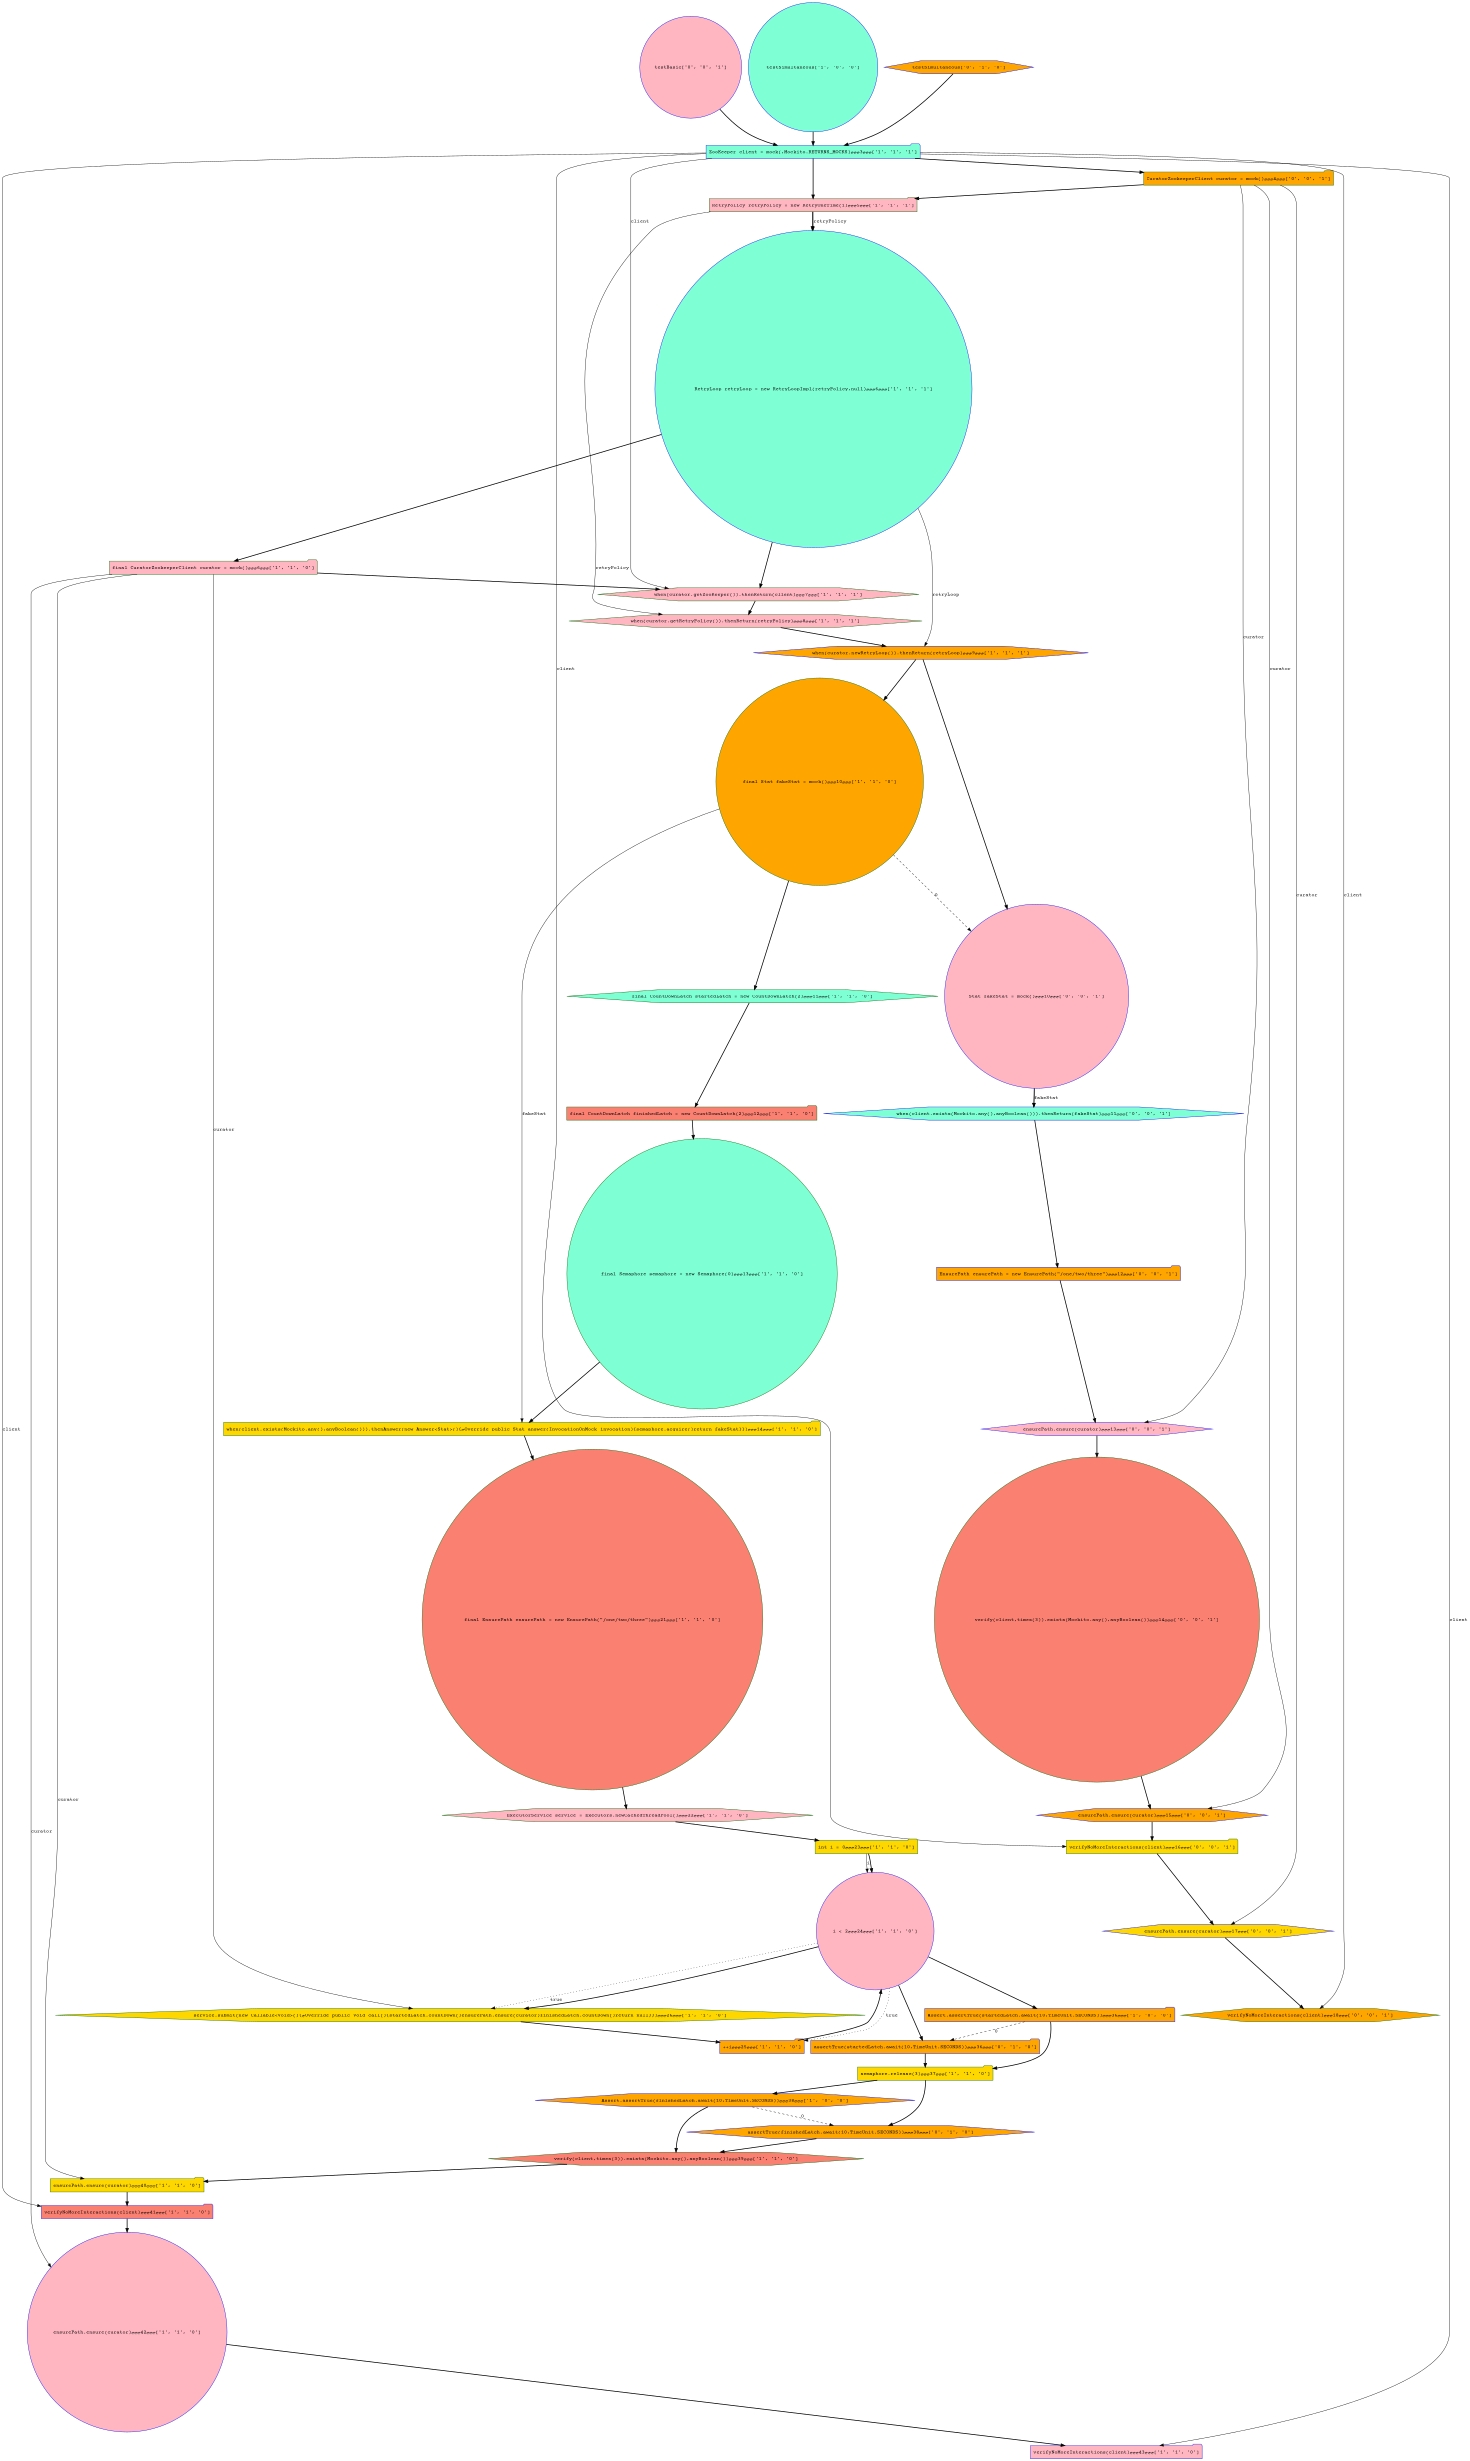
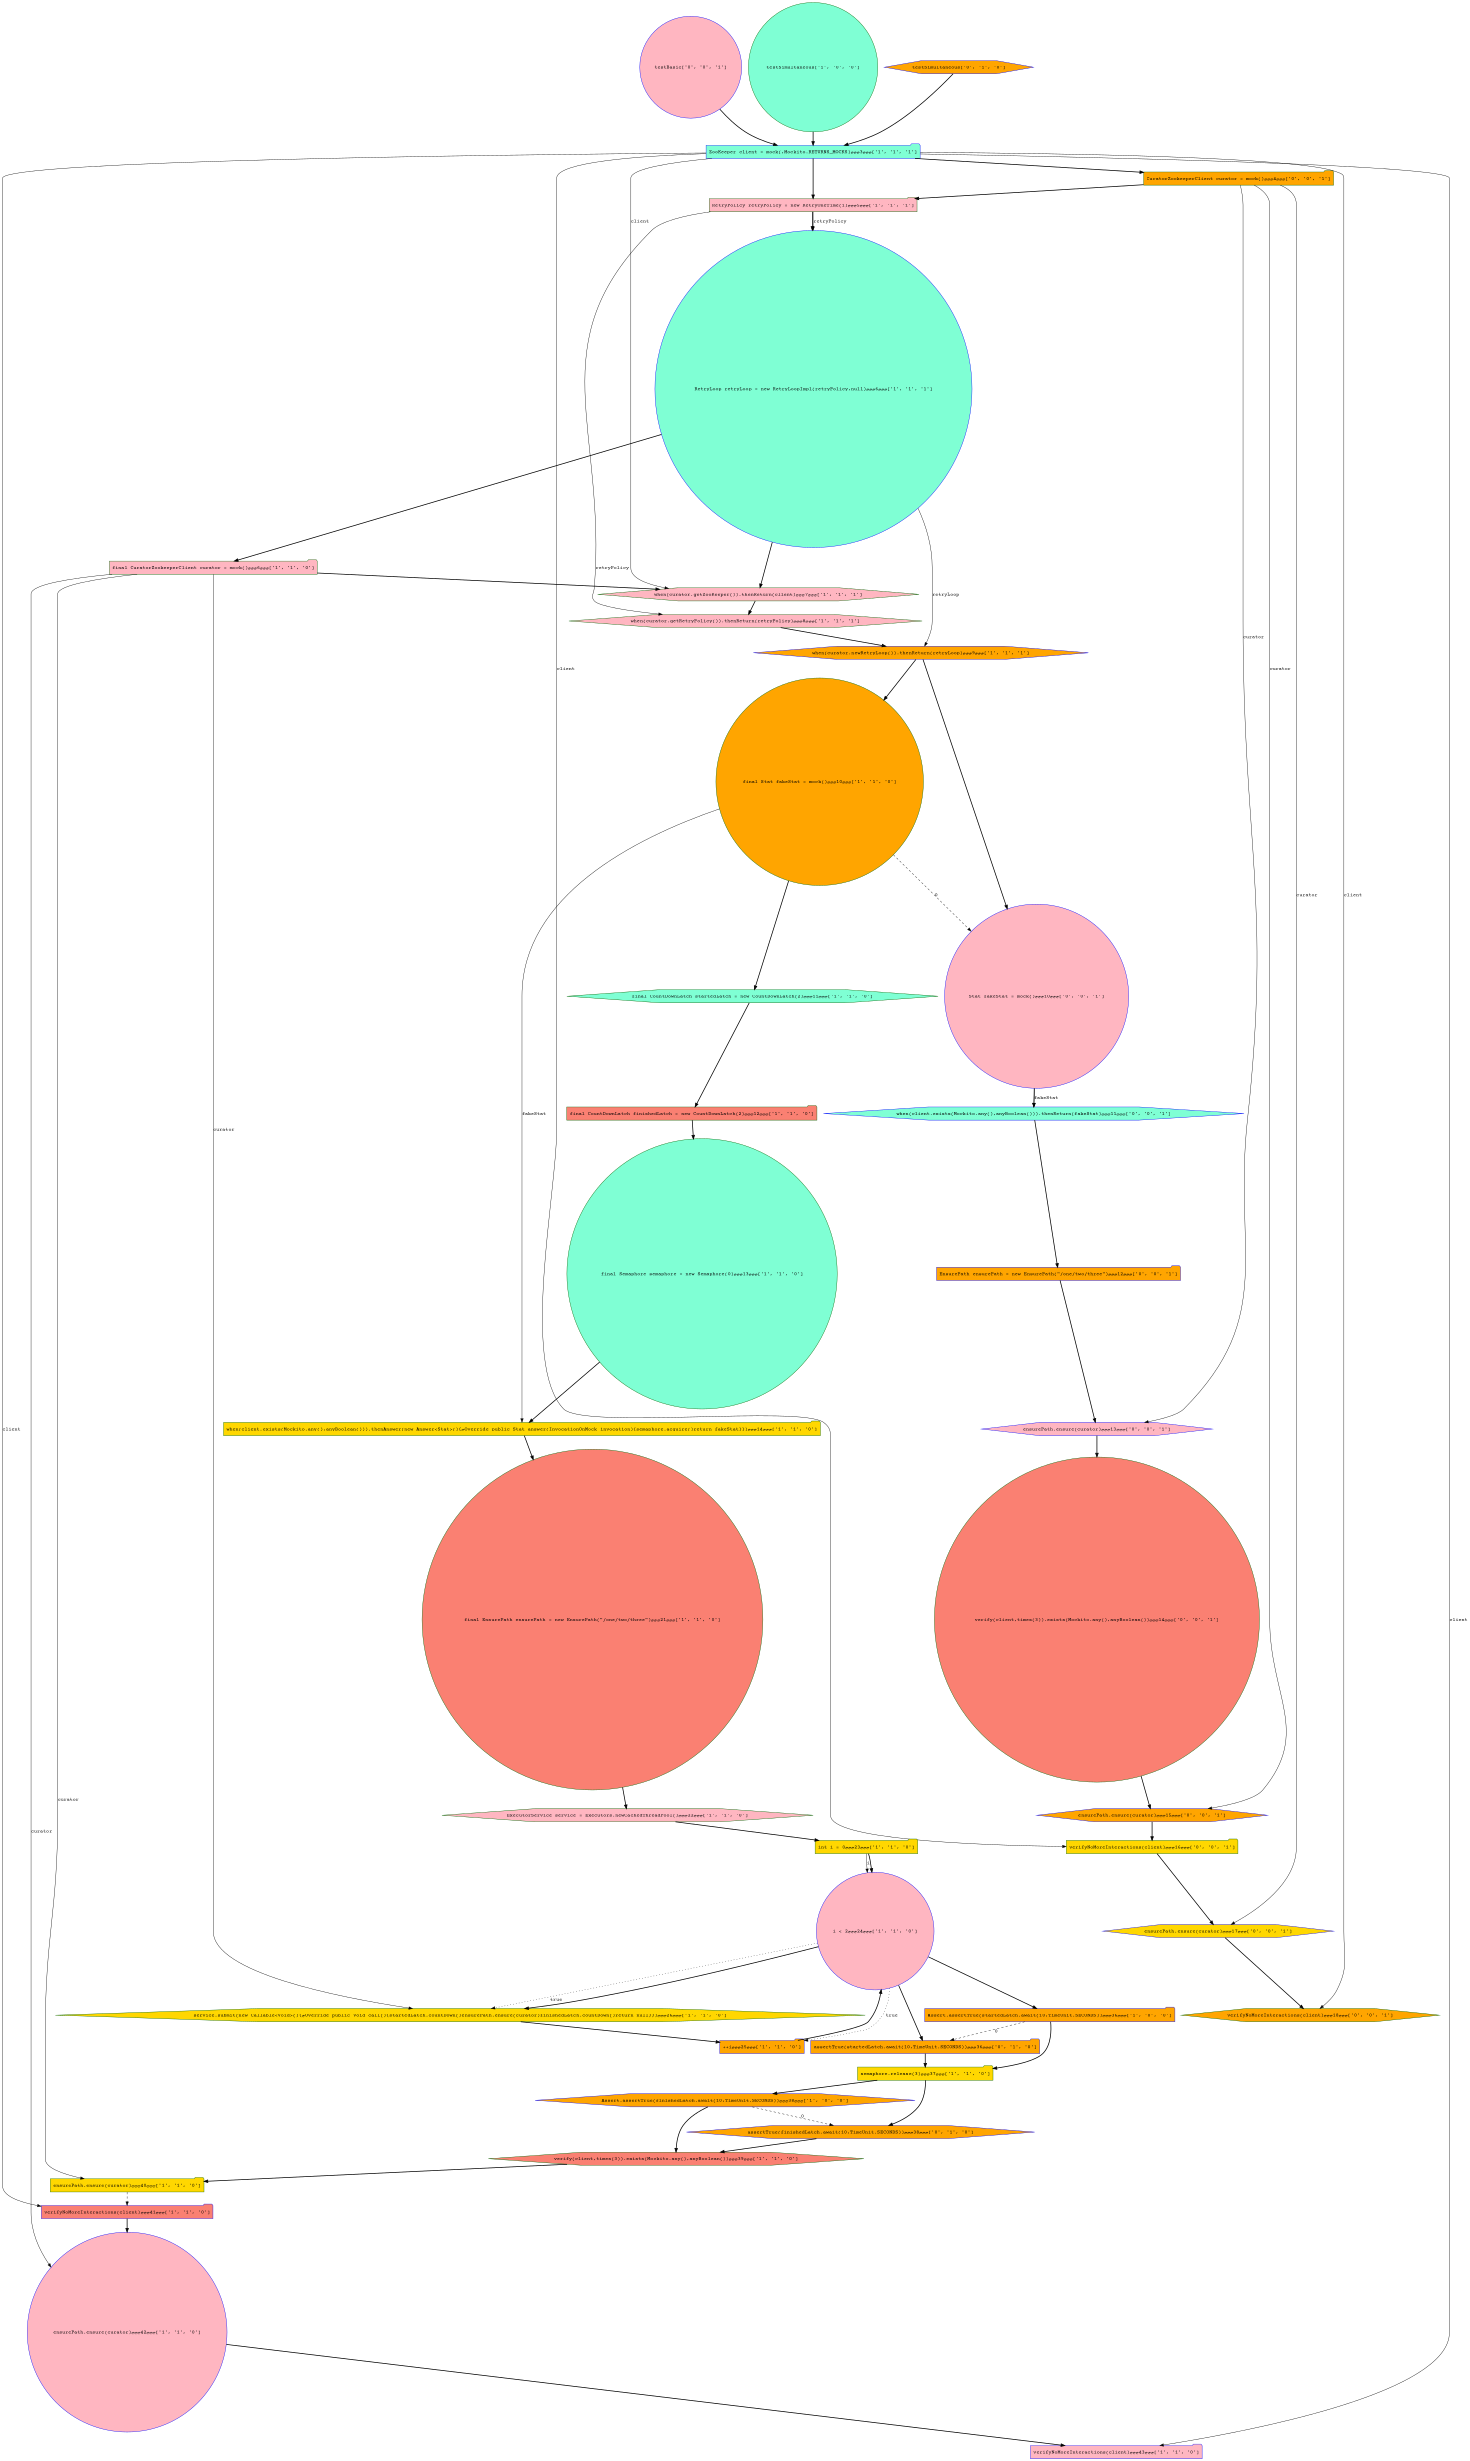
(813, 67) -> (813, 67)
(127, 2197) -> (127, 2197)
